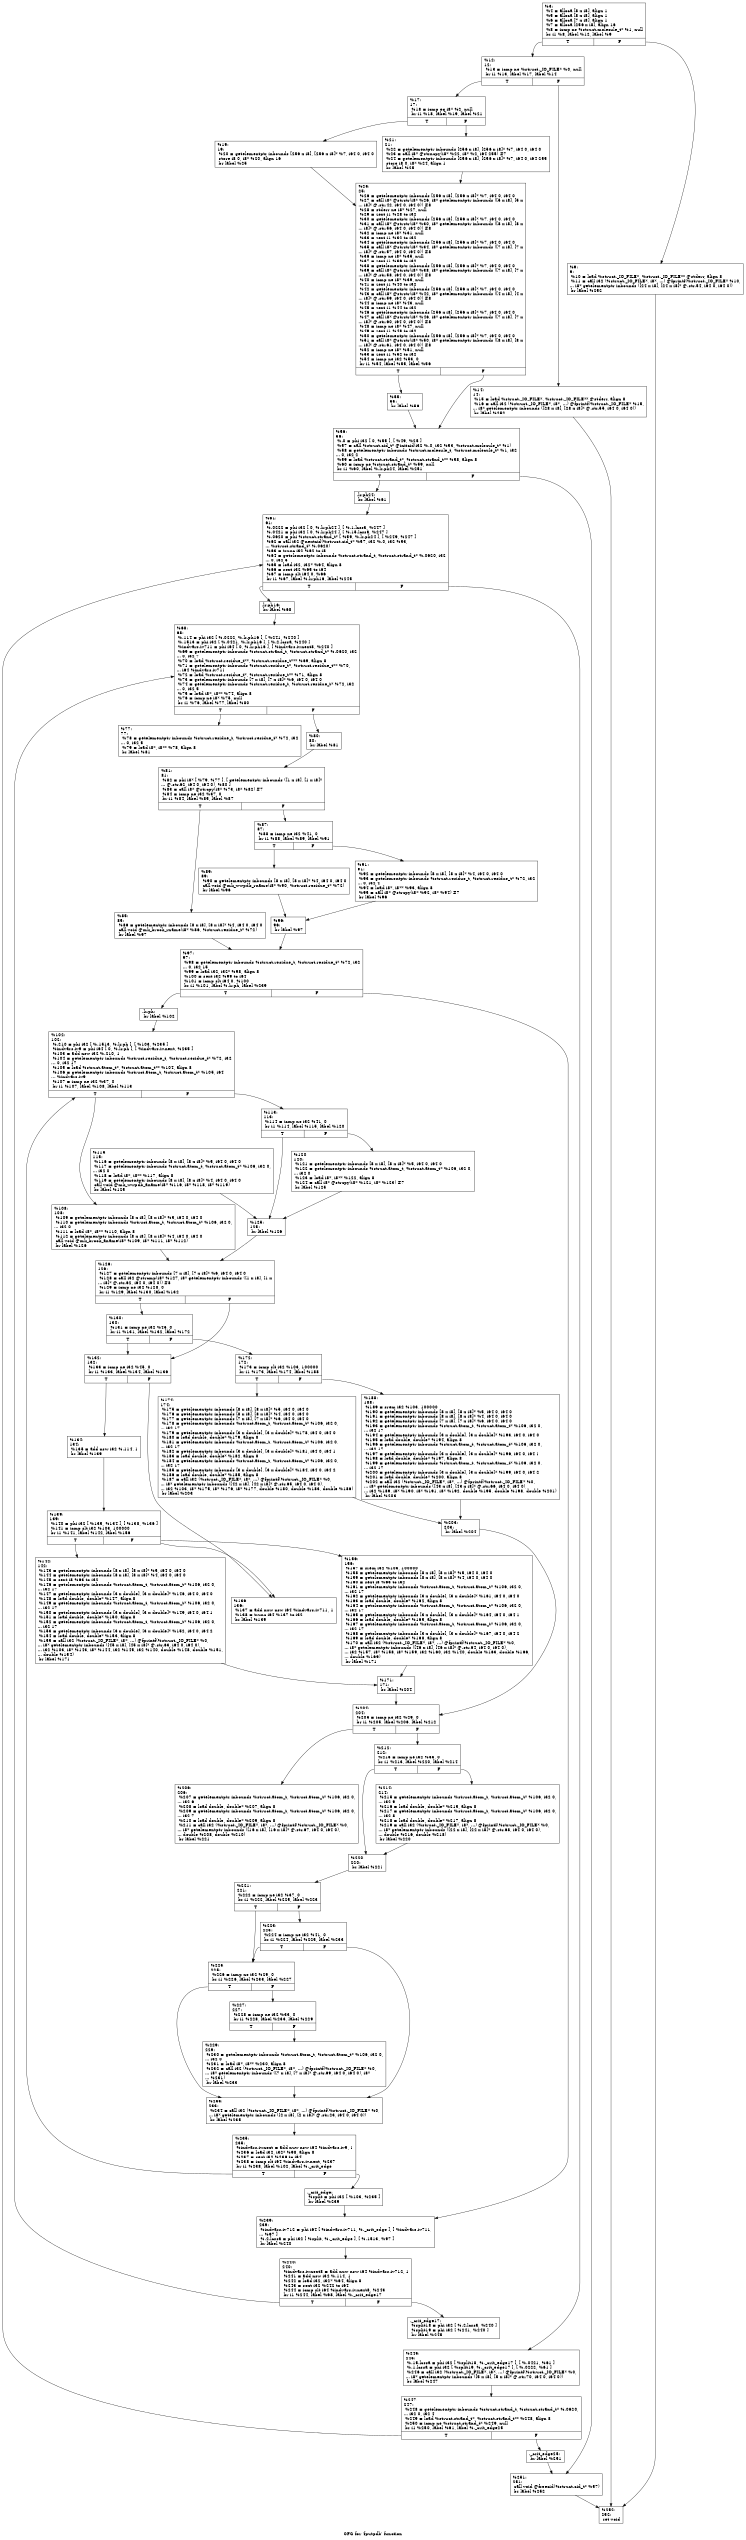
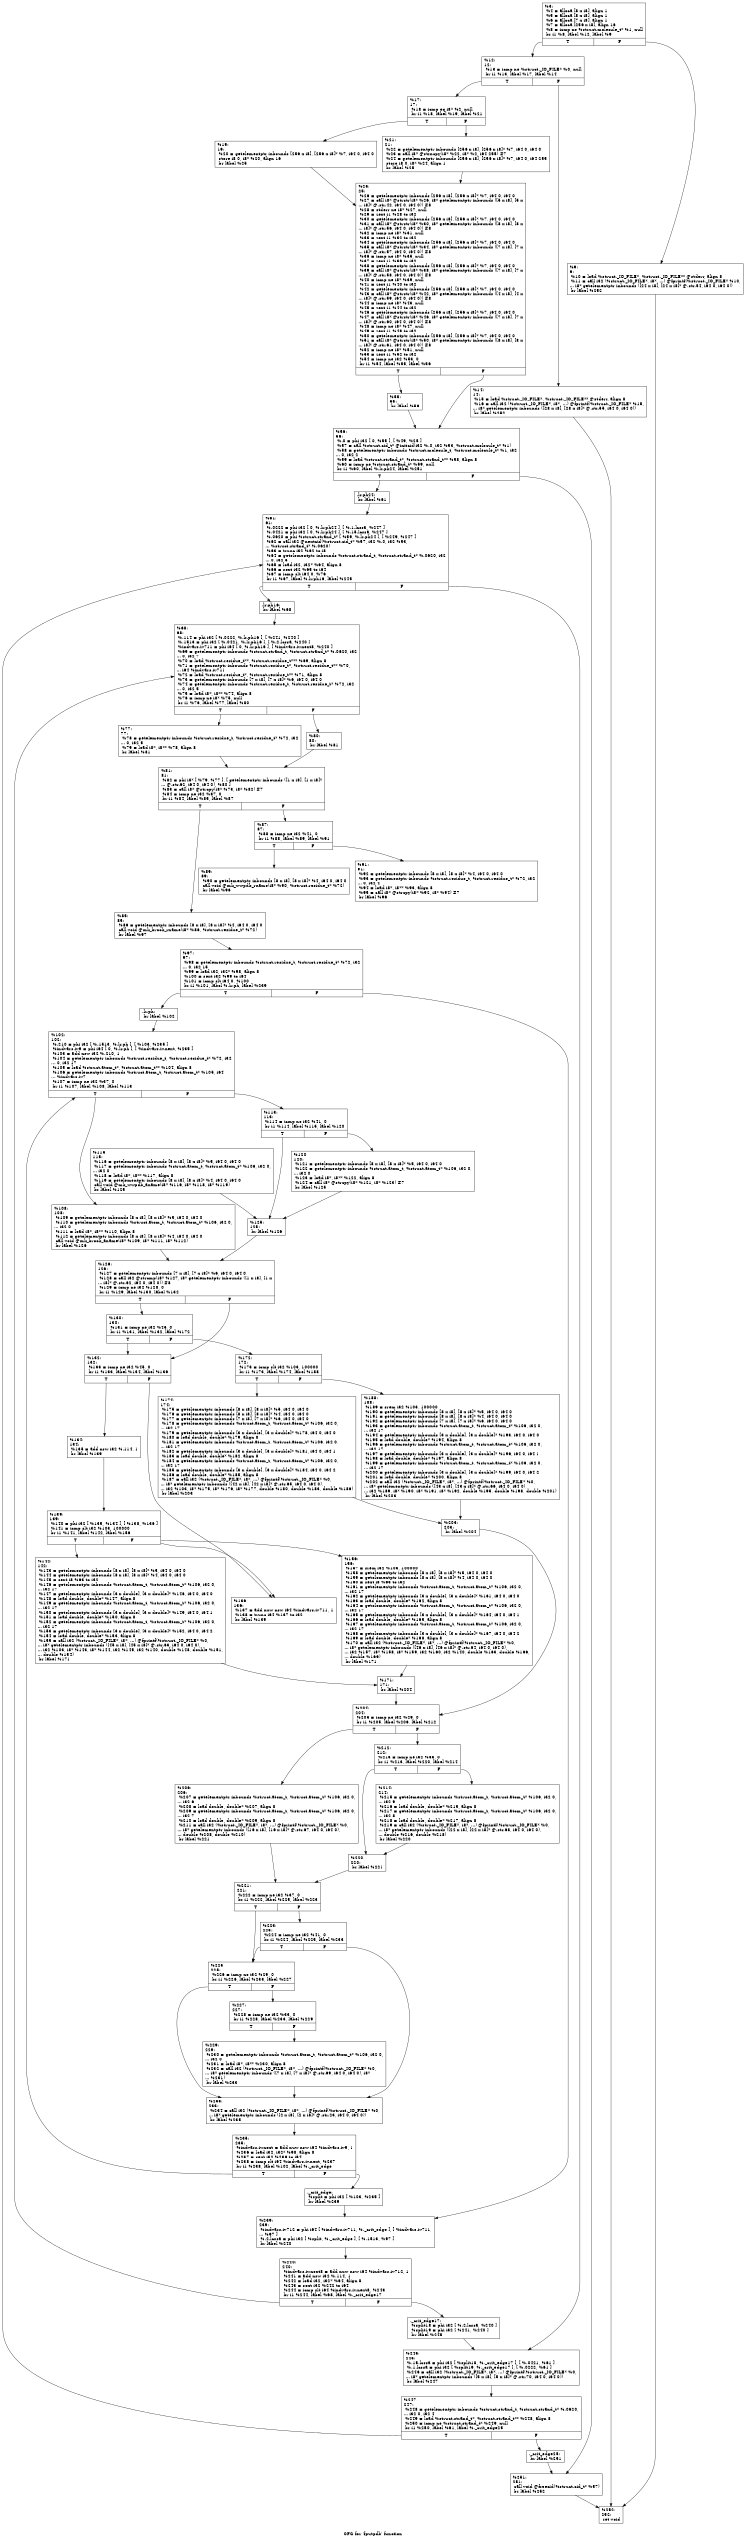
(296, 574) -> (296, 574)
none -> (223, 760)
(288, 925) -> none
(69, 1077) -> (69, 1077)
none -> (273, 1861)
none -> (468, 2343)
